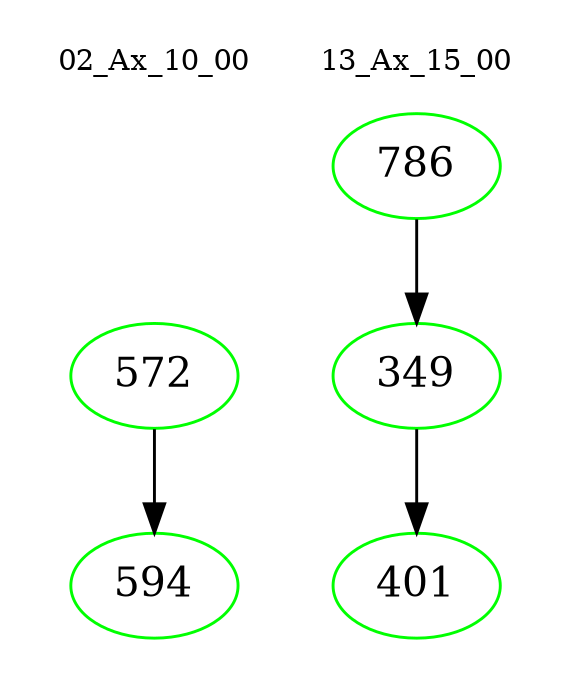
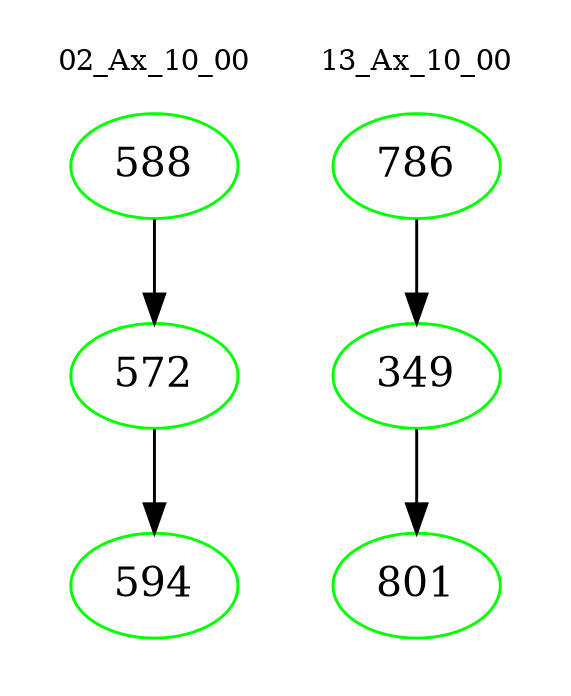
(417, 63) -> (417, 63)
none -> (154, 166)
(417, 586) -> (417, 586)
